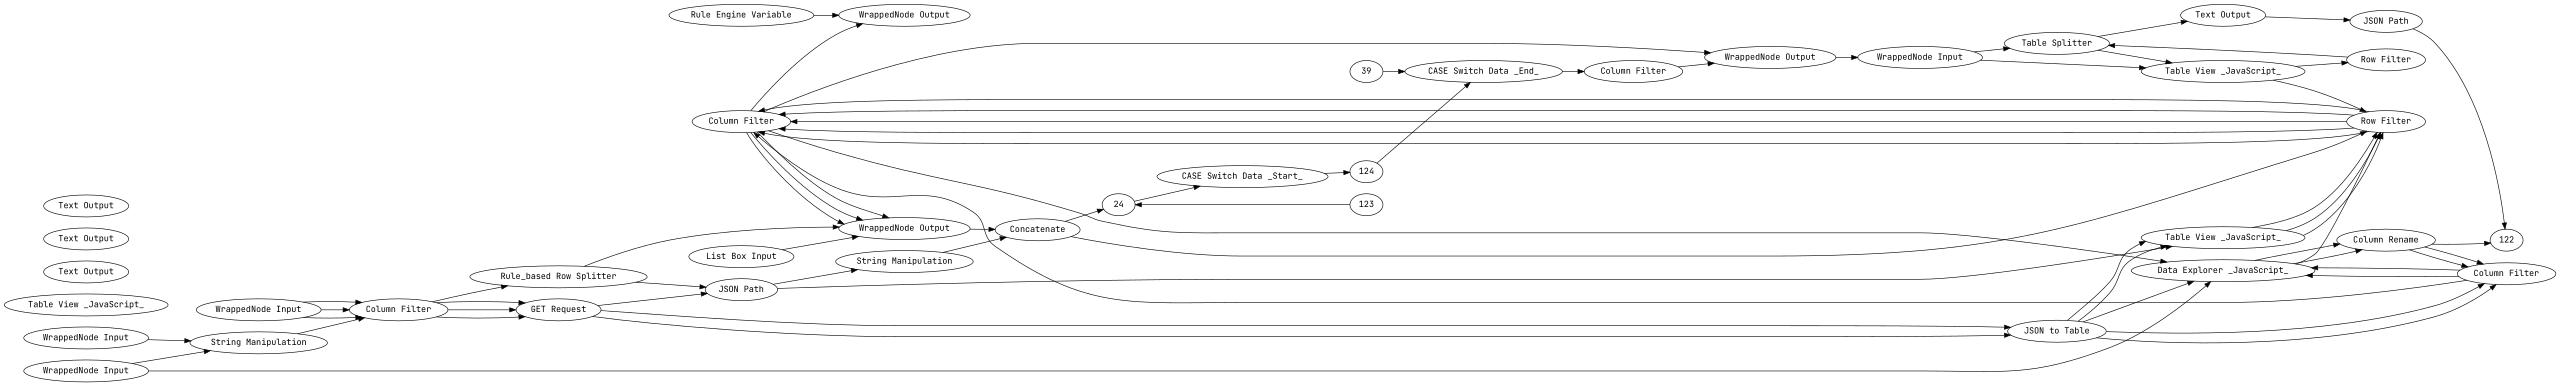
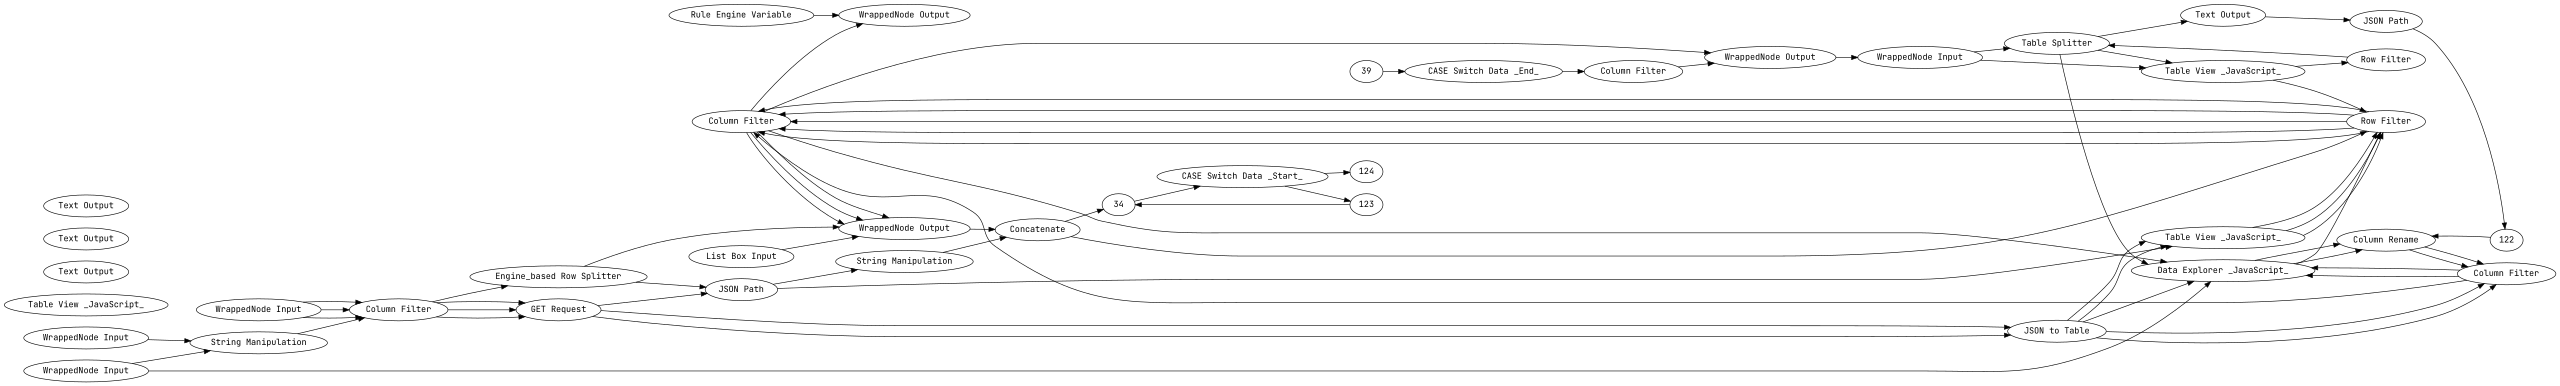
(1419, 127) -> none
none -> (2089, 164)
none -> (1315, 193)
(1119, 205) -> (1119, 205)
(2458, 244) -> (2464, 236)
(559, 277) -> (559, 277)
